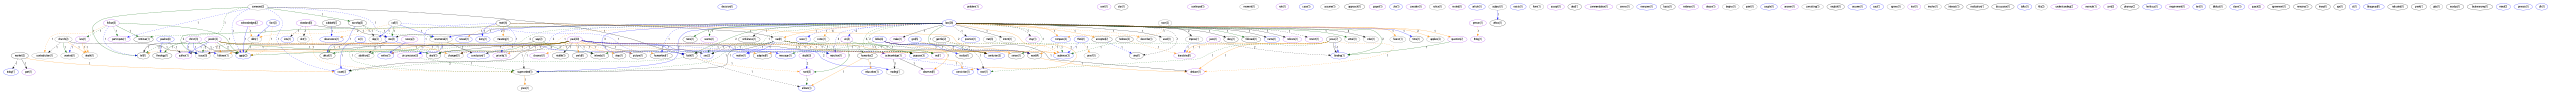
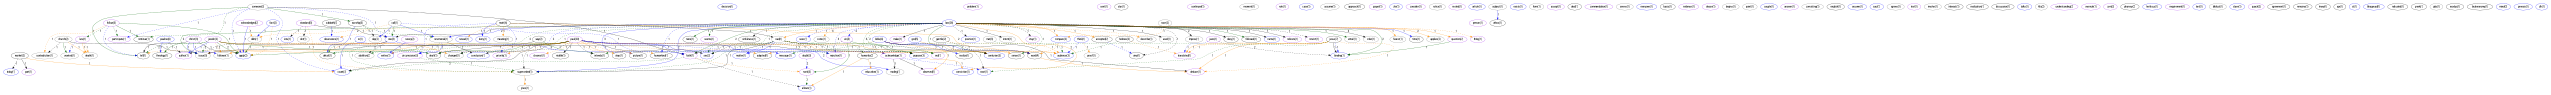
(640, 28) -> (640, 28)
(1478, 30) -> (1214, 27)
(580, 56) -> none
(690, 56) -> (690, 56)
